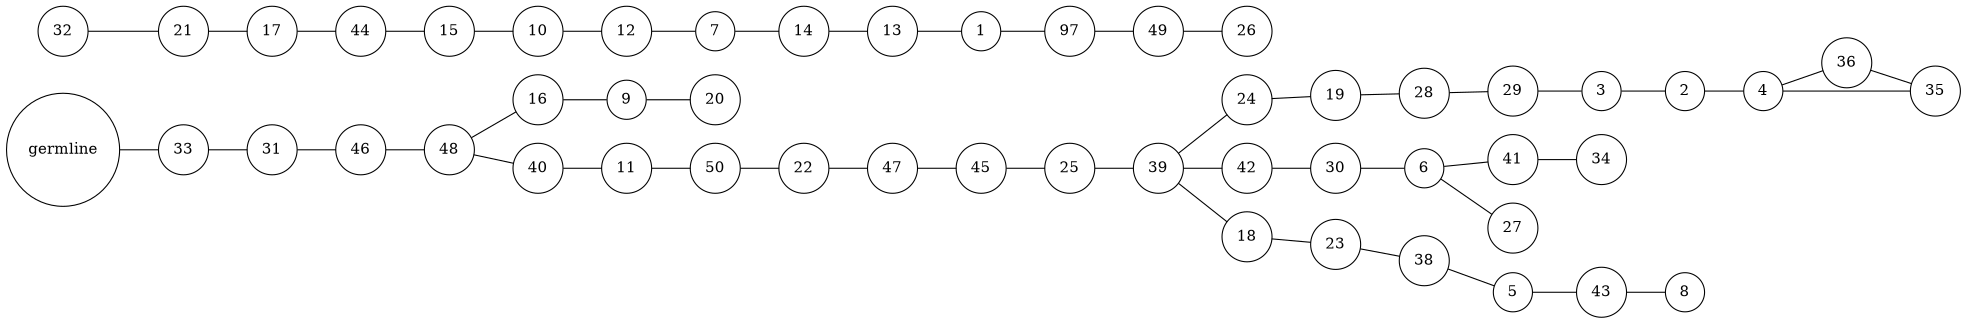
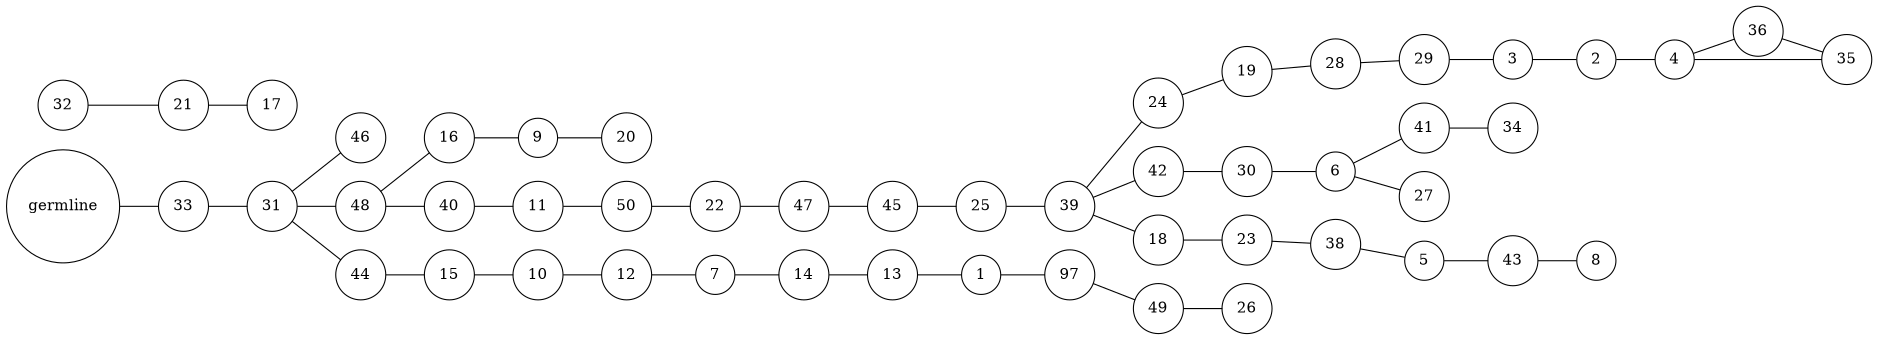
(317, 31) -> (316, 241)
(405, 150) -> (317, 206)
